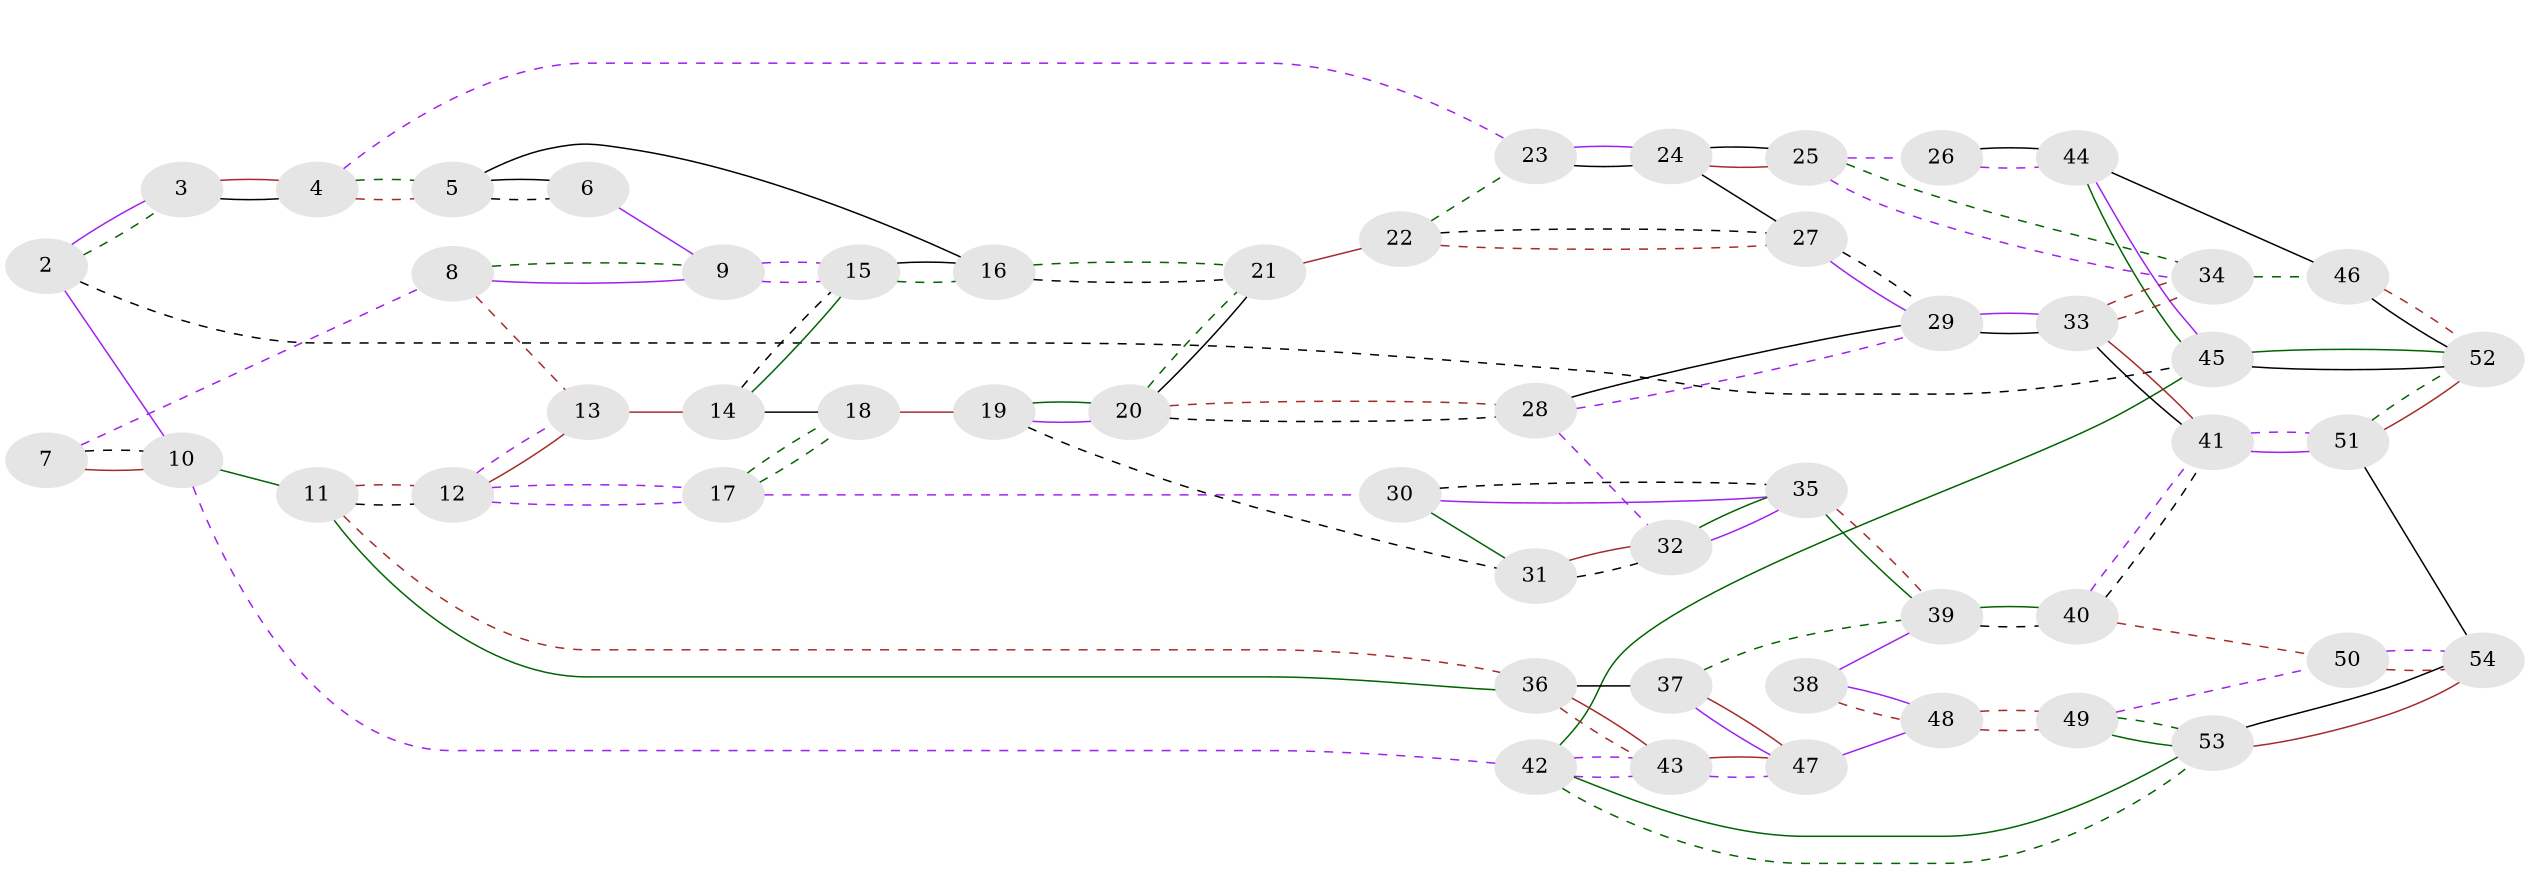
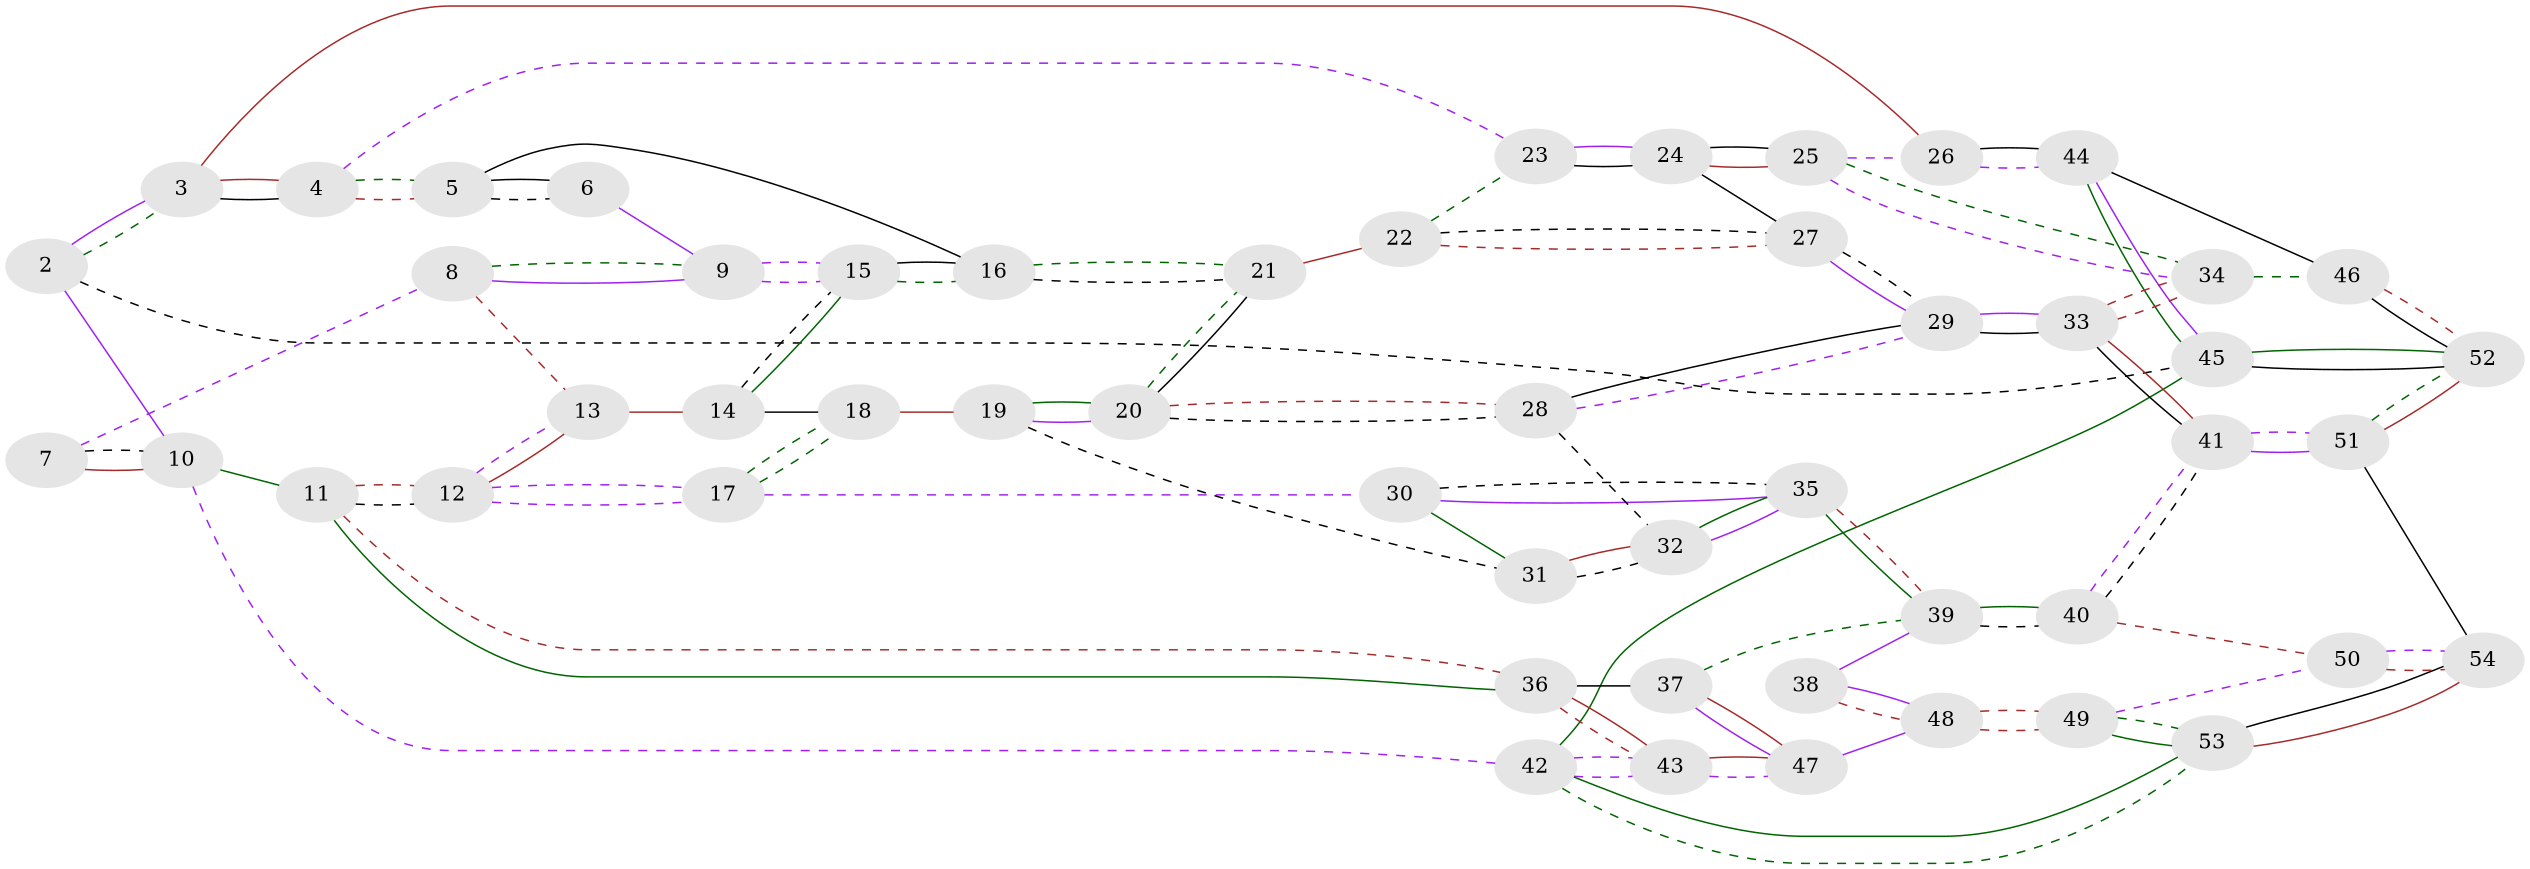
none -> (1051, 6)
(1597, 472) -> (1597, 472)
